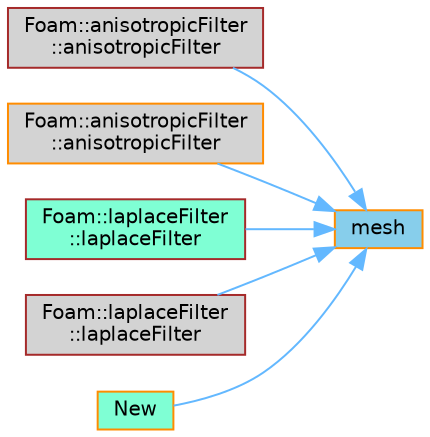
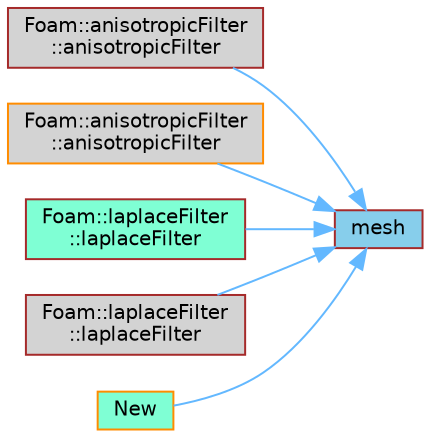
(379, 229) -> (379, 229)
